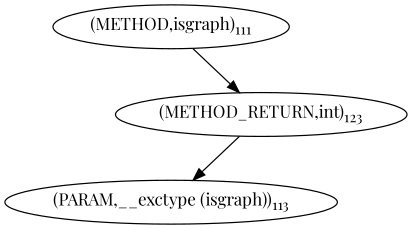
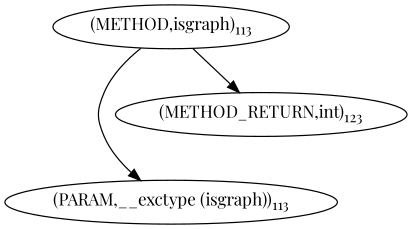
(244, 25) -> (244, 25)
(221, 154) -> (99, 108)
